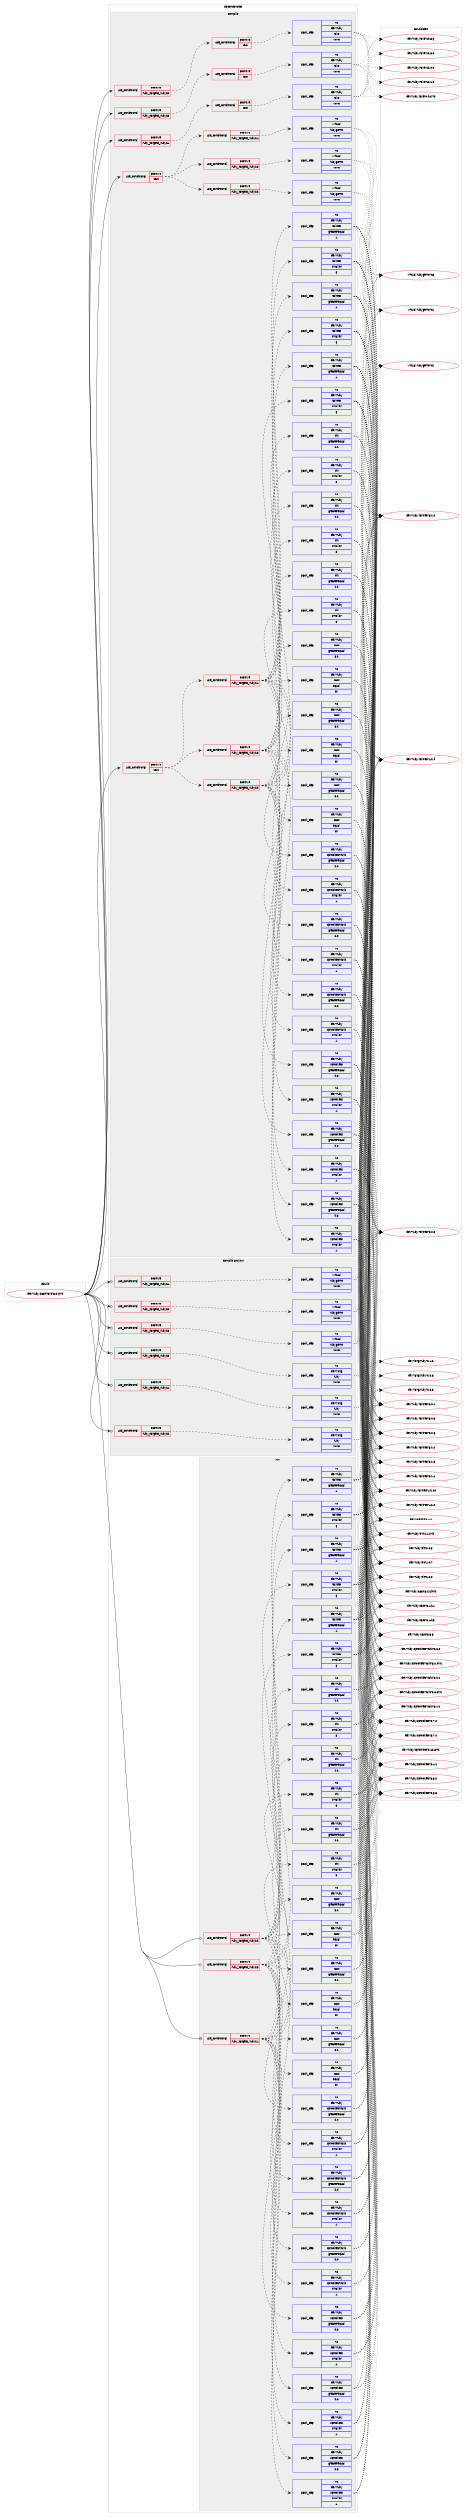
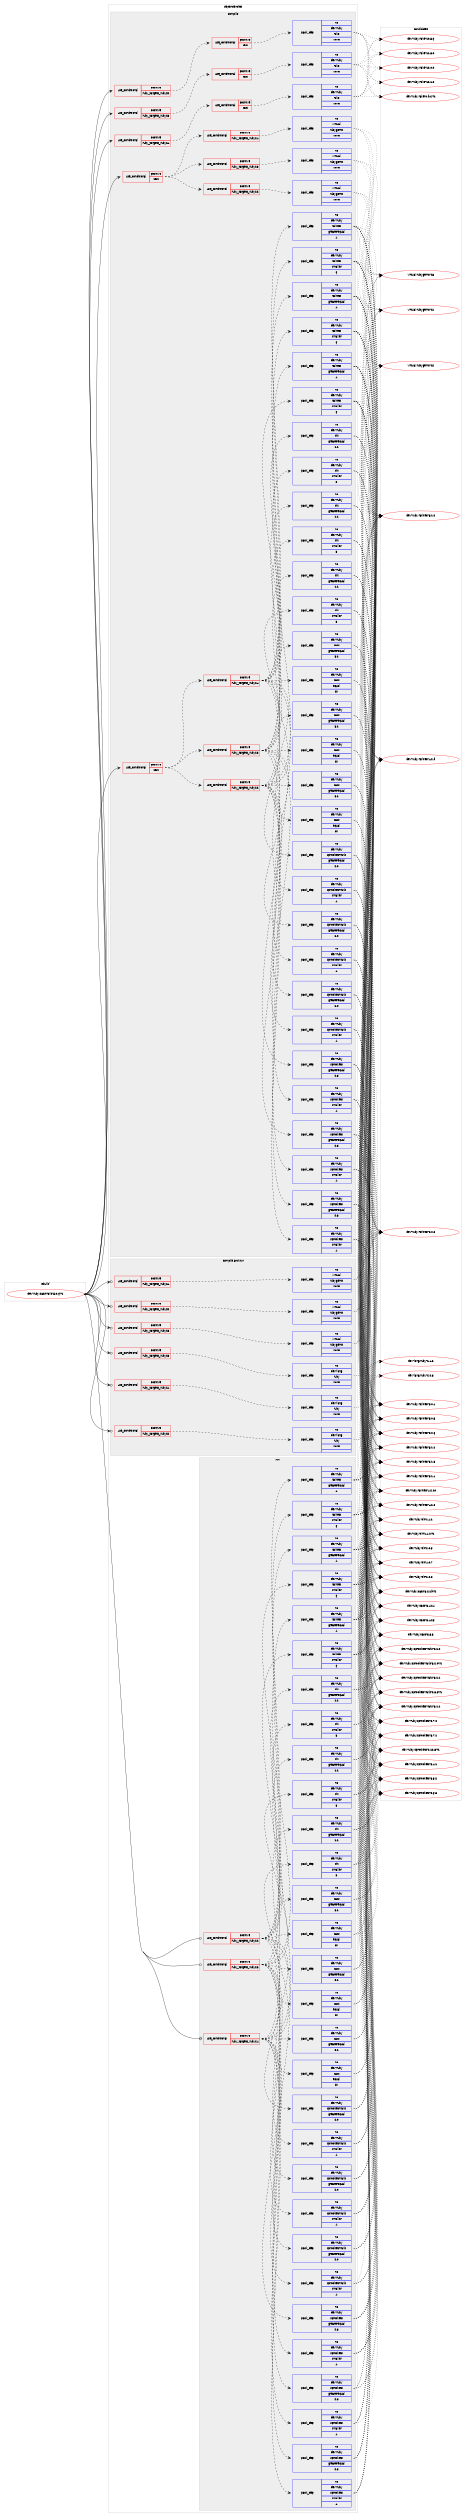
(421, 1390) -> none
(421, 1520) -> (421, 1520)
